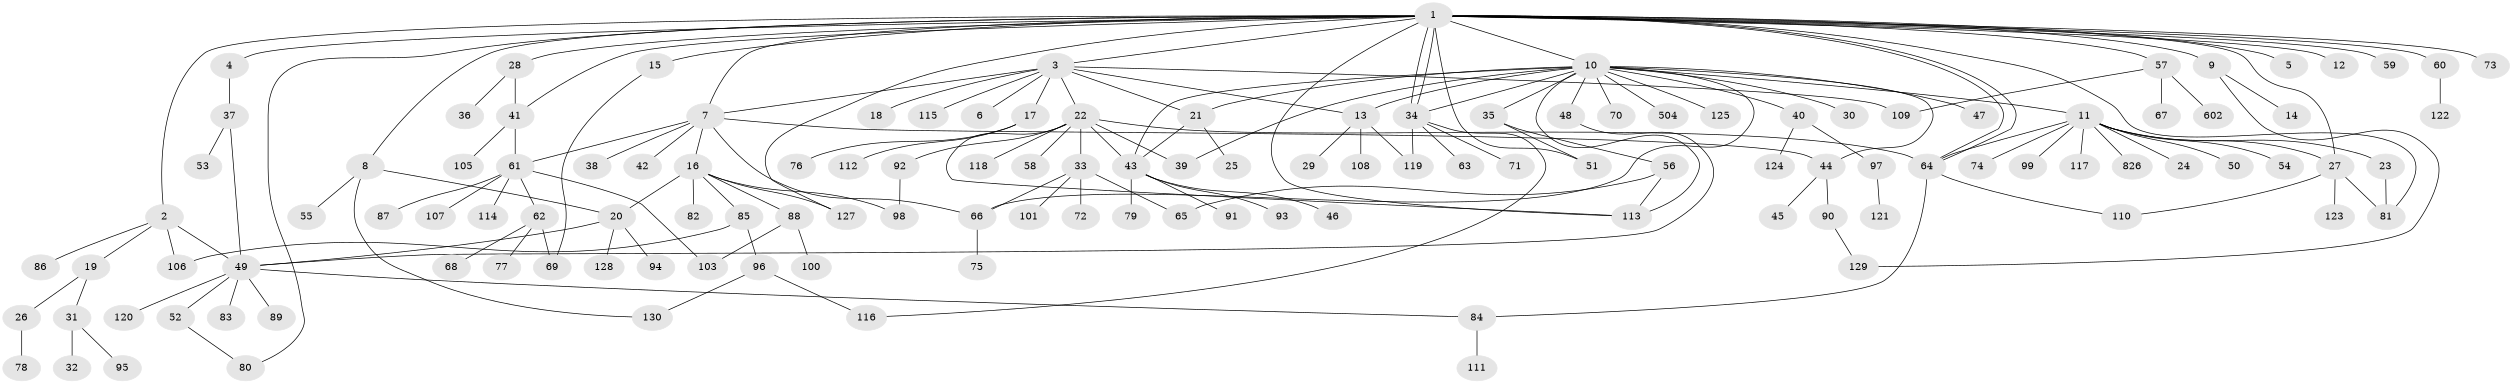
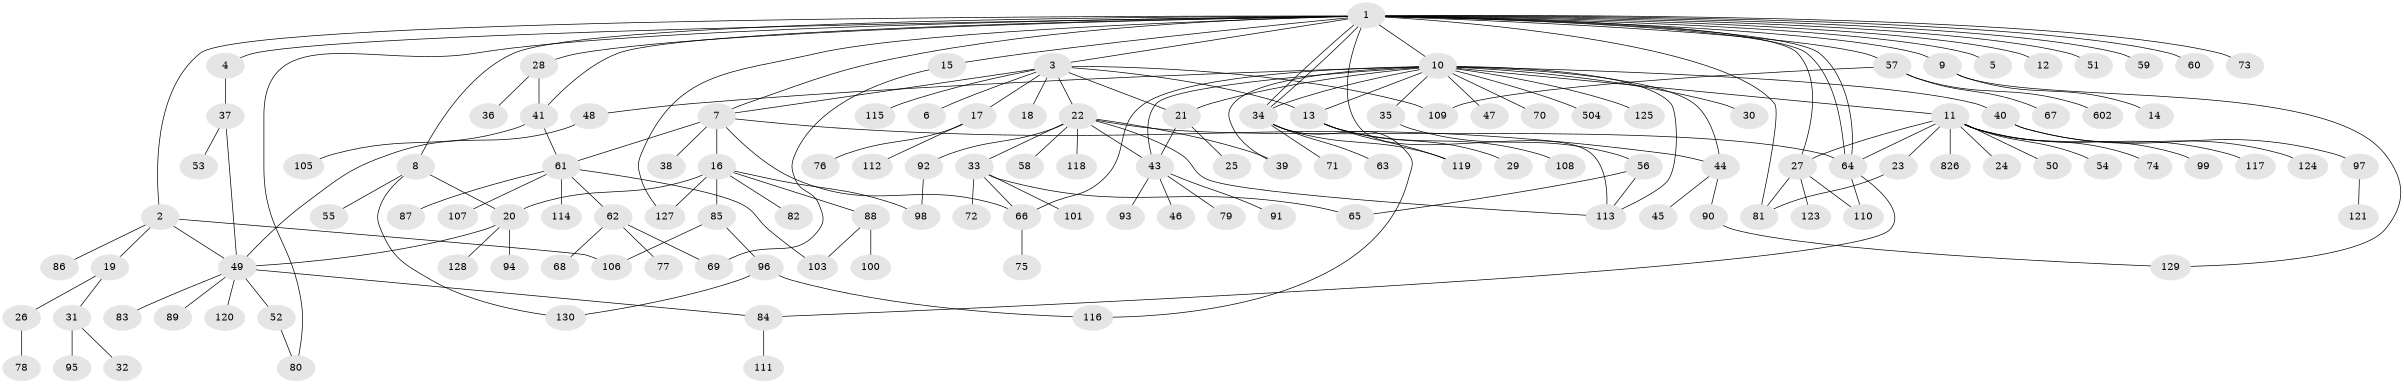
(2440, 116) -> none
(1544, 143) -> none
(643, 167) -> none
